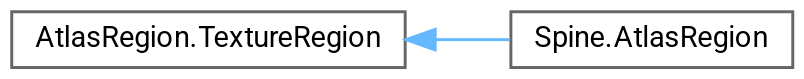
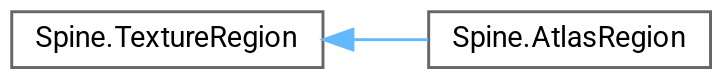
(208, 40) -> (167, 40)
